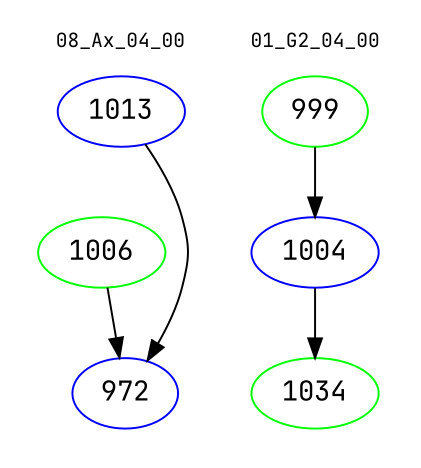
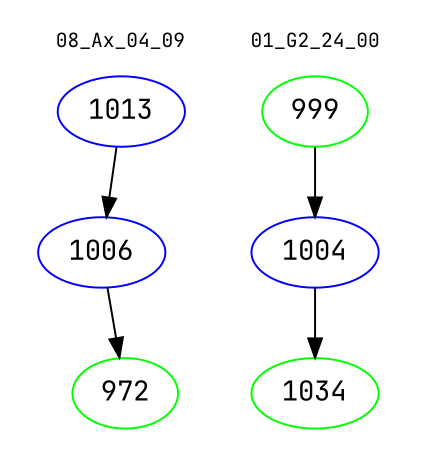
(121, 42) -> (121, 42)
(316, 42) -> (316, 42)
(187, 242) -> (113, 172)
(102, 252) -> (102, 252)
(125, 393) -> (125, 393)
